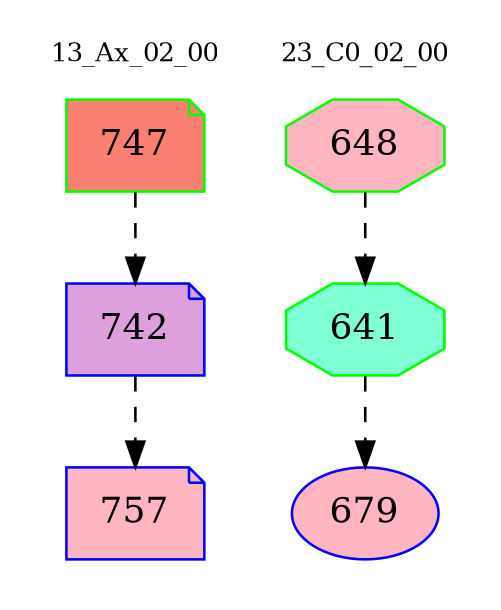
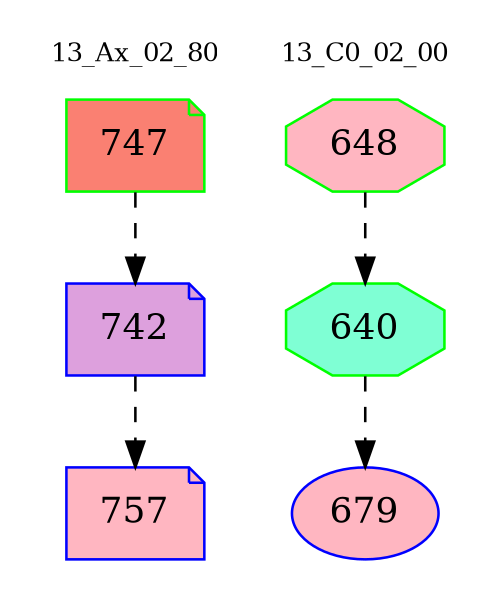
(135, 55) -> (135, 55)
(365, 55) -> (365, 55)
(365, 329) -> (365, 329)
